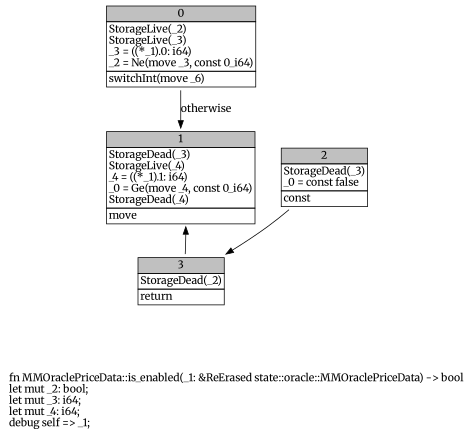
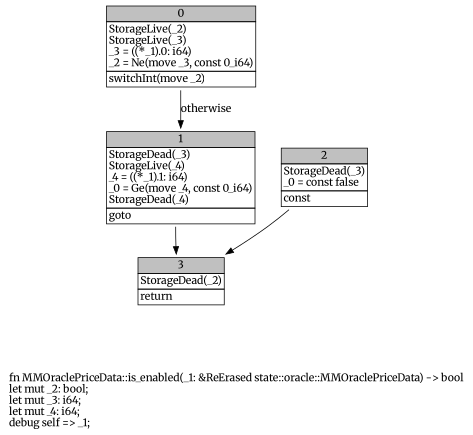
(157, 79) -> (157, 79)
(123, 216) -> (120, 216)
(186, 244) -> (176, 237)
